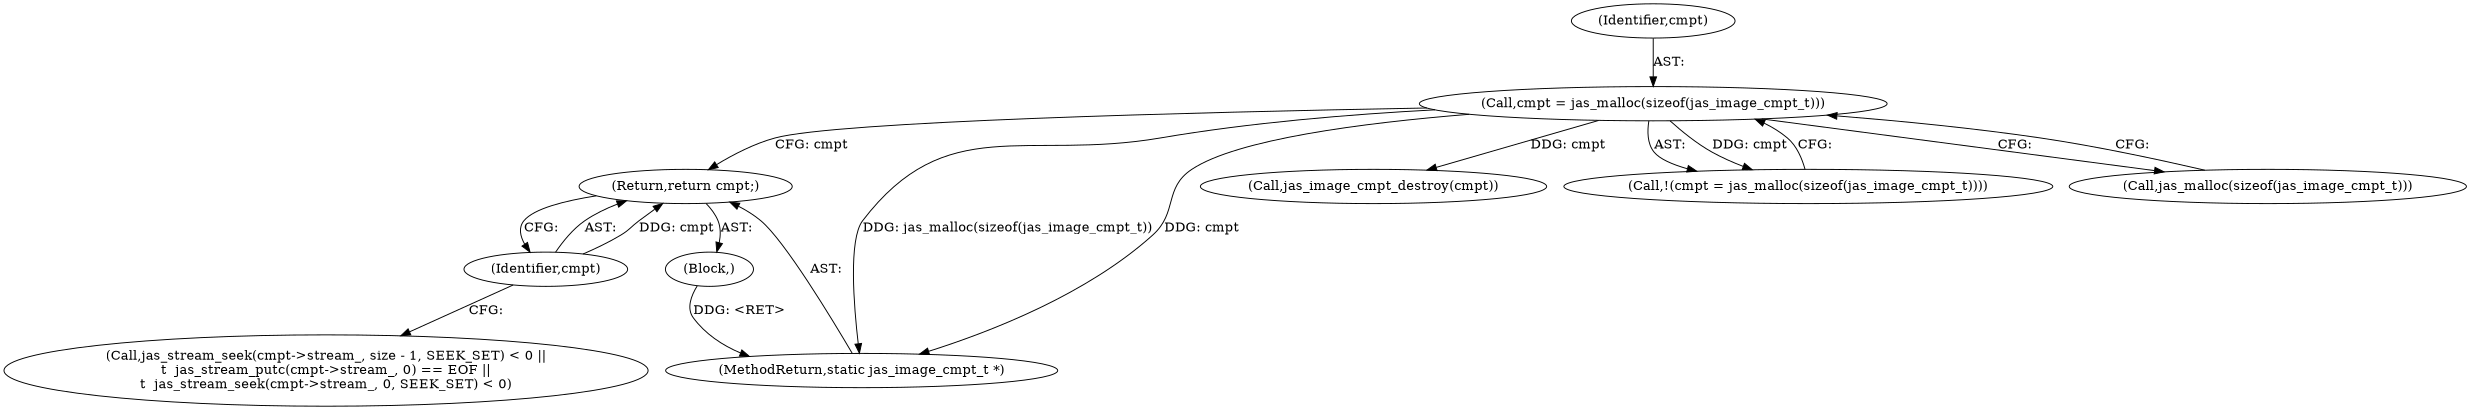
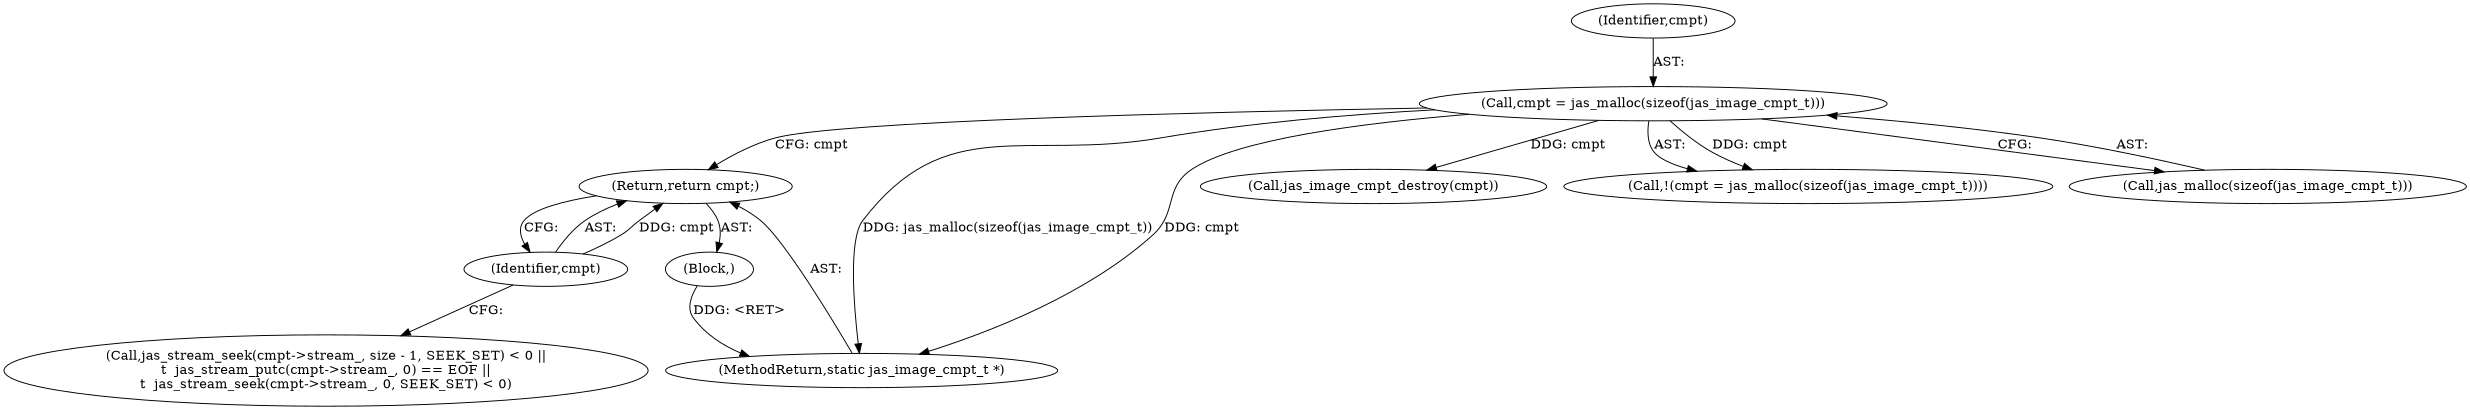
(1791, 141) -> none
(2135, 145) -> (2135, 145)
